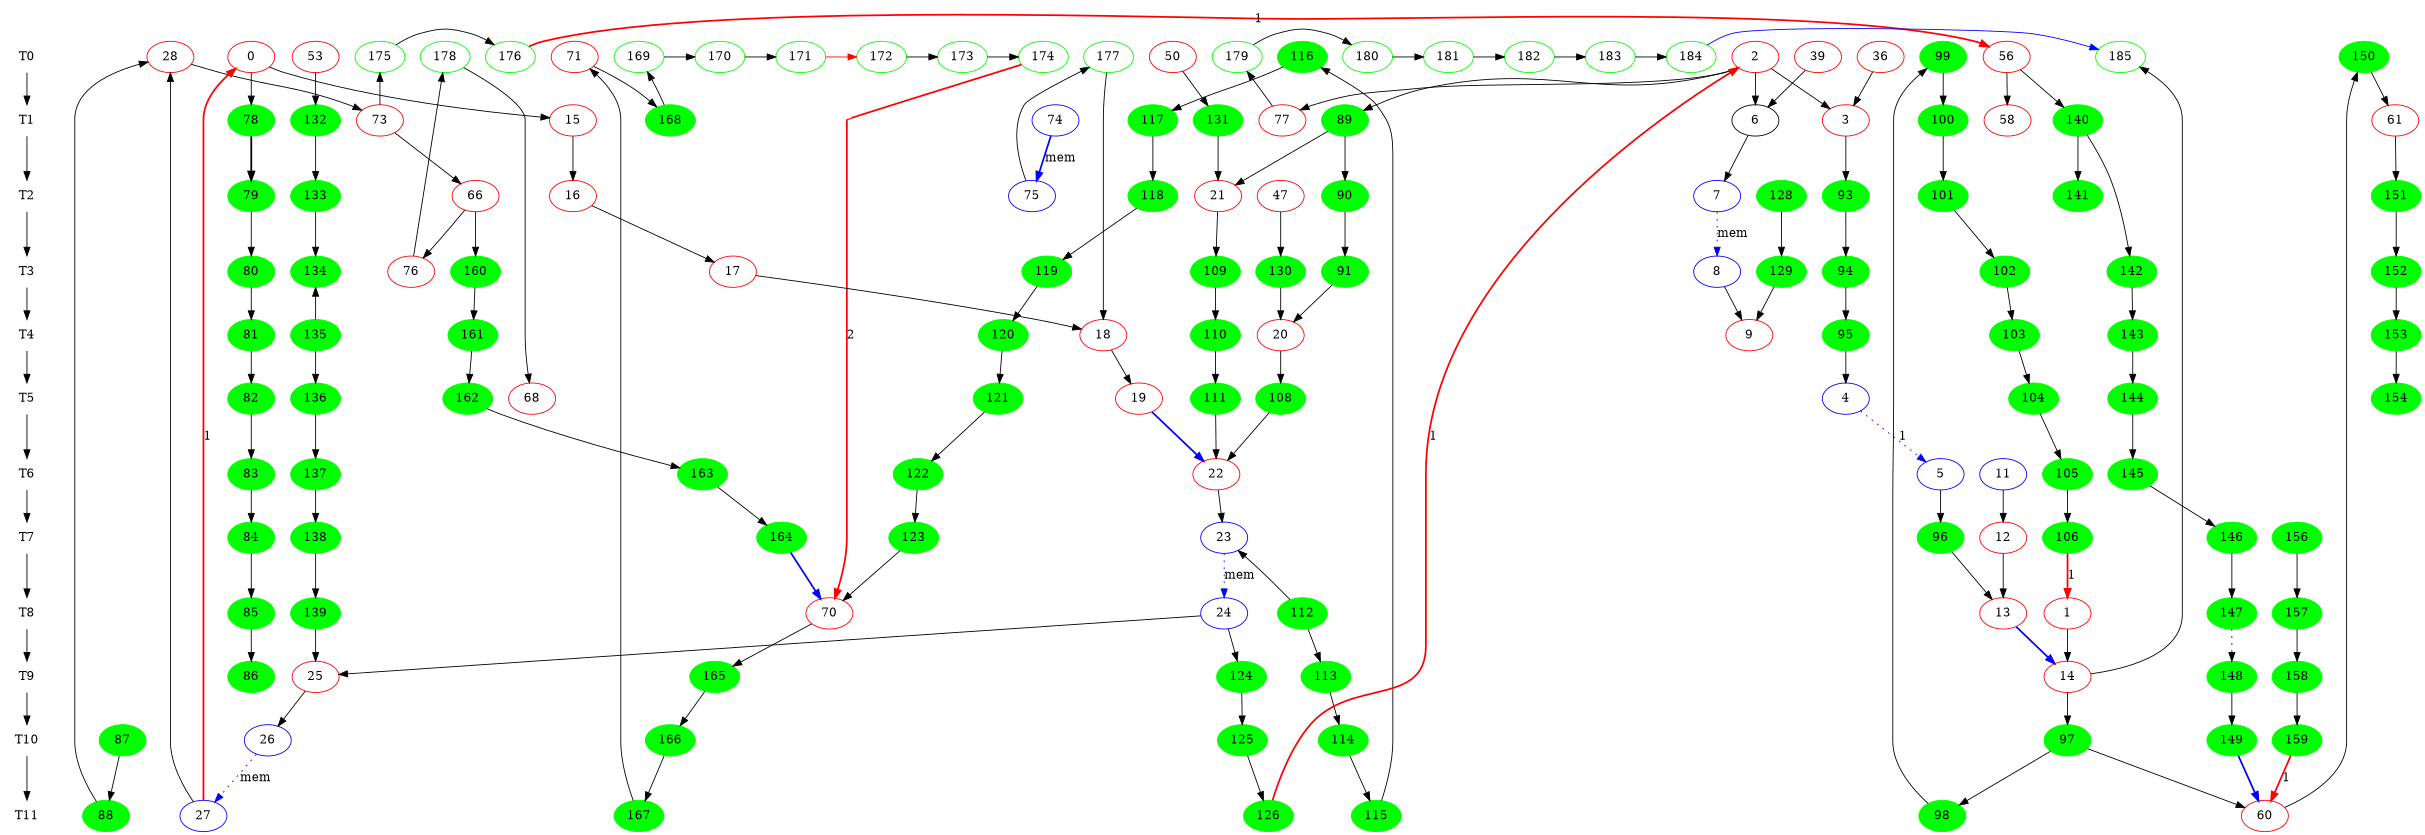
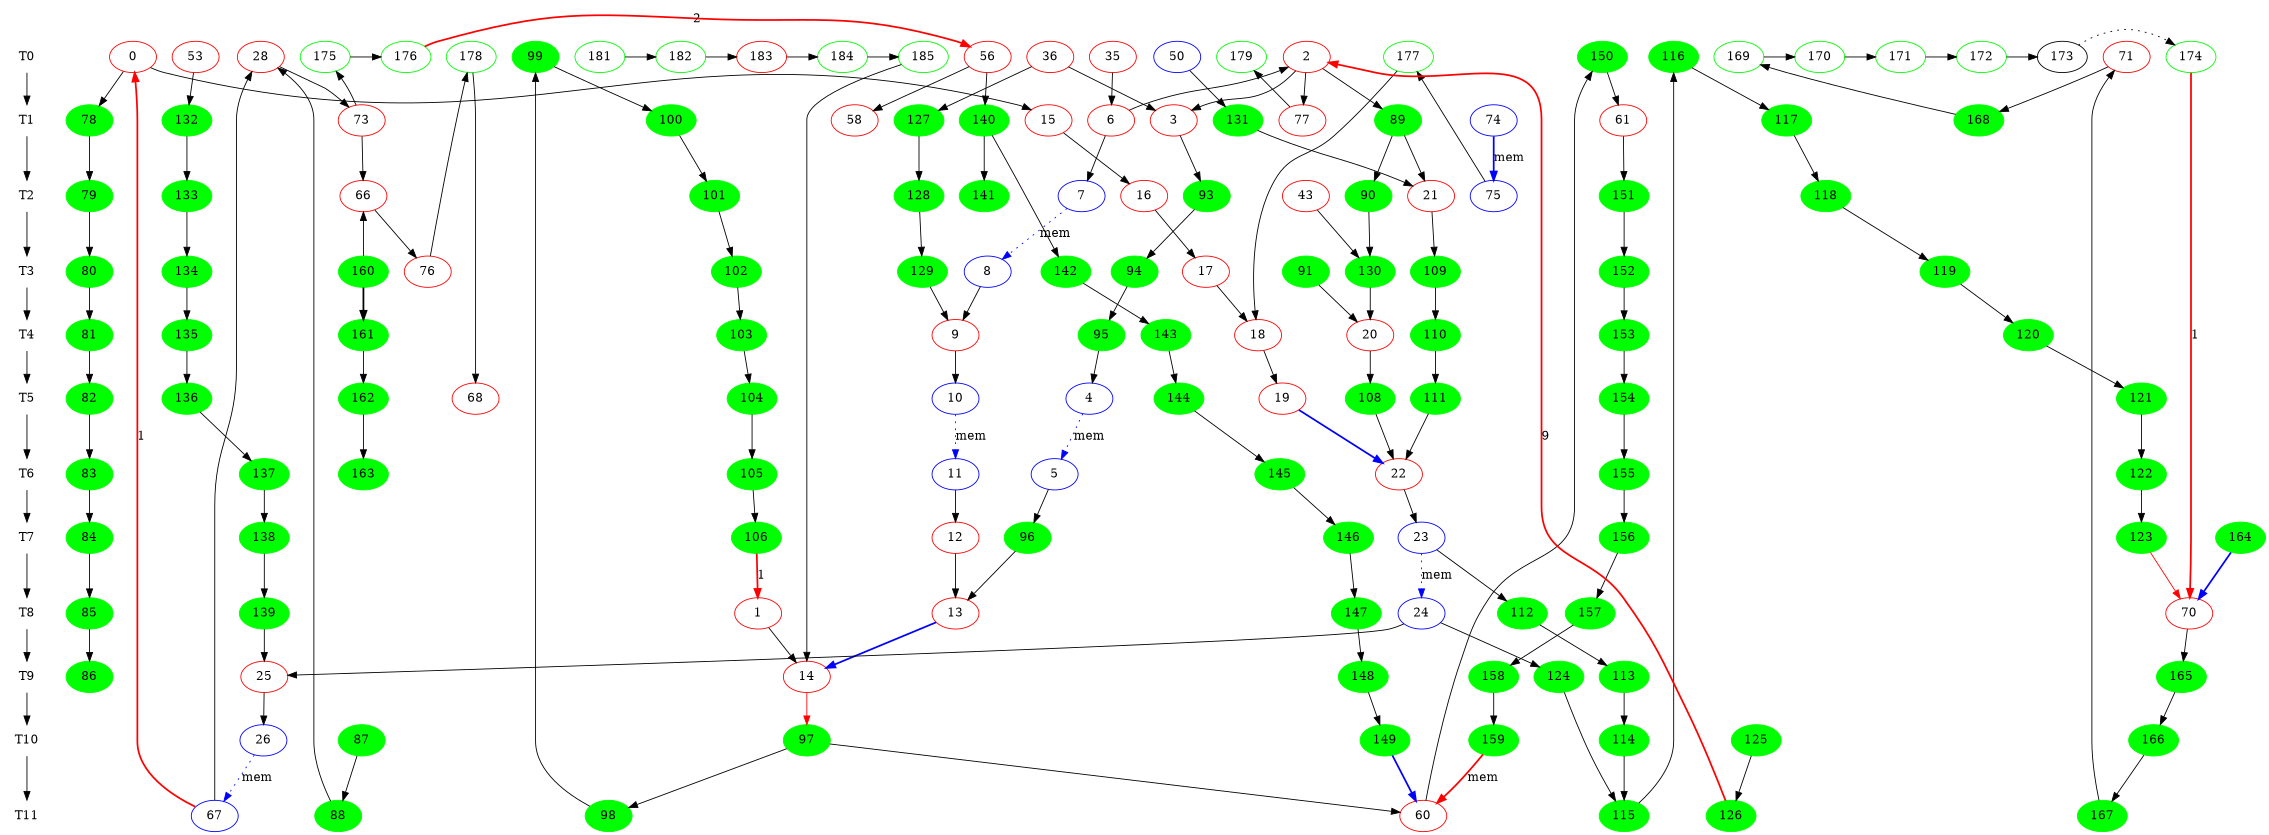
(1259, 19) -> (697, 19)
(1947, 30) -> (879, 57)
(837, 57) -> (1937, 57)
(962, 57) -> (2062, 57)
(999, 57) -> (2122, 30)
(1173, 57) -> (1177, 57)
(1368, 57) -> none
(1610, 57) -> (762, 57)
(1818, 57) -> (1113, 57)
(1755, 84) -> (1200, 90)
none -> (919, 120)
(1755, 120) -> (1111, 120)
(251, 154) -> (90, 154)
(1281, 196) -> (1306, 196)
(476, 230) -> (363, 238)
(1345, 230) -> (1369, 230)
(474, 299) -> (363, 299)
(316, 308) -> (187, 299)
(851, 335) -> (2195, 335)
(2182, 395) -> (807, 329)
none -> (956, 399)
(1434, 436) -> (1546, 436)
(1903, 436) -> (1089, 436)
none -> (1624, 474)
(739, 503) -> none
(875, 573) -> (2163, 572)
(1268, 578) -> (1468, 573)
(2232, 641) -> (1359, 641)
(1242, 704) -> (1586, 744)
(2068, 704) -> (807, 704)
(2287, 778) -> (1483, 778)
(203, 816) -> (215, 816)
